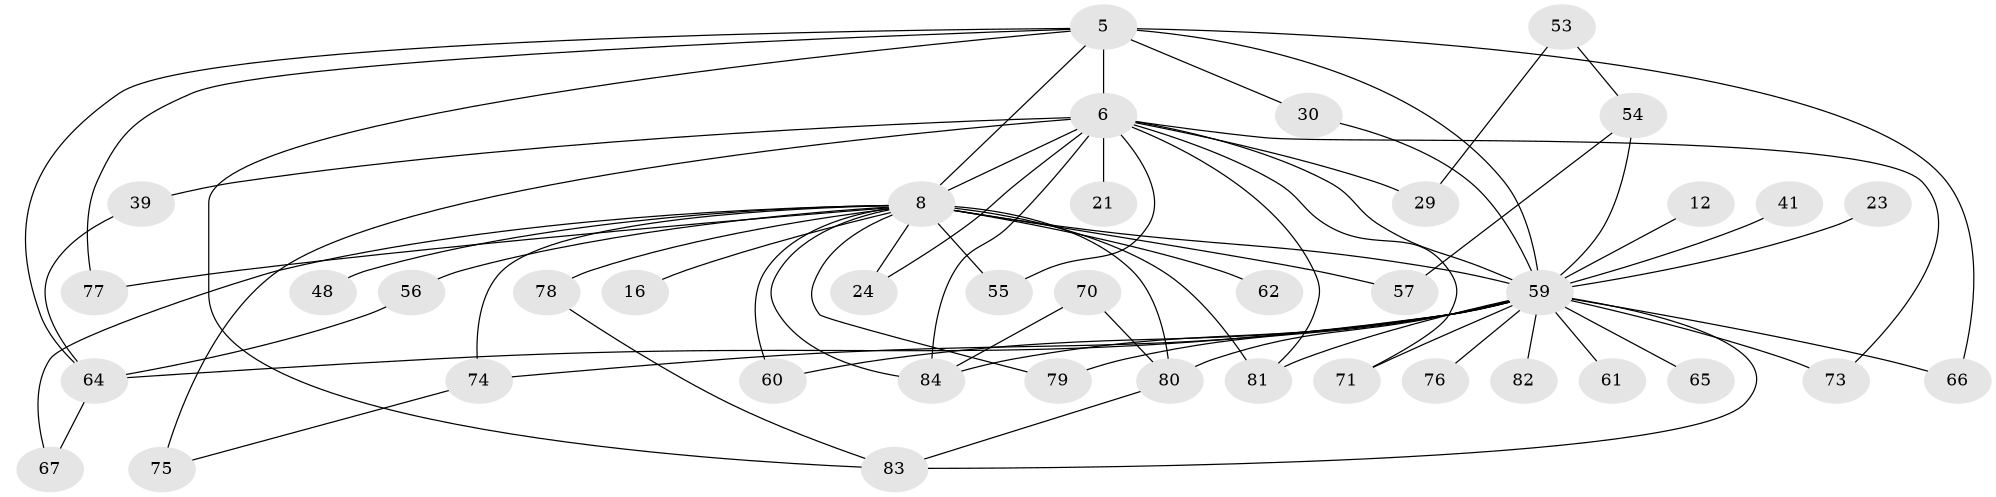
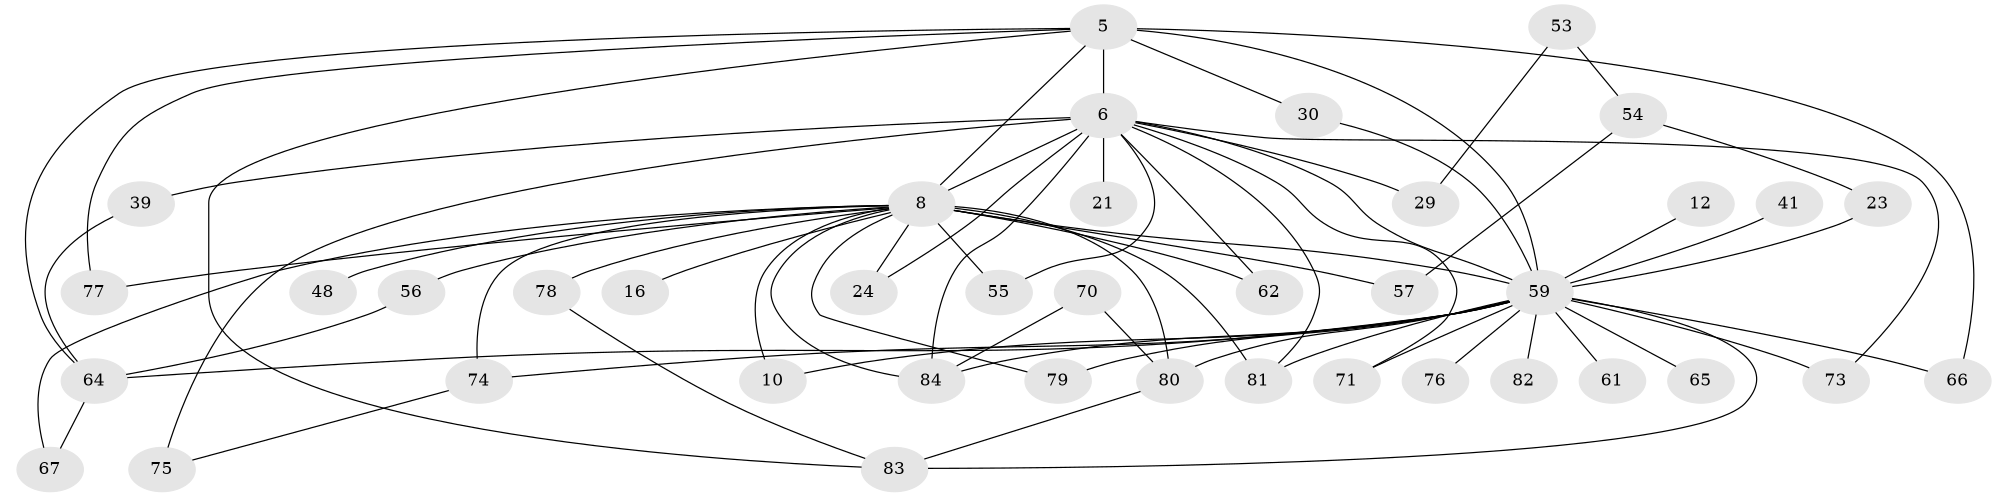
none -> (1188, 203)
(1610, 214) -> (1768, 158)
(773, 381) -> (773, 381)
